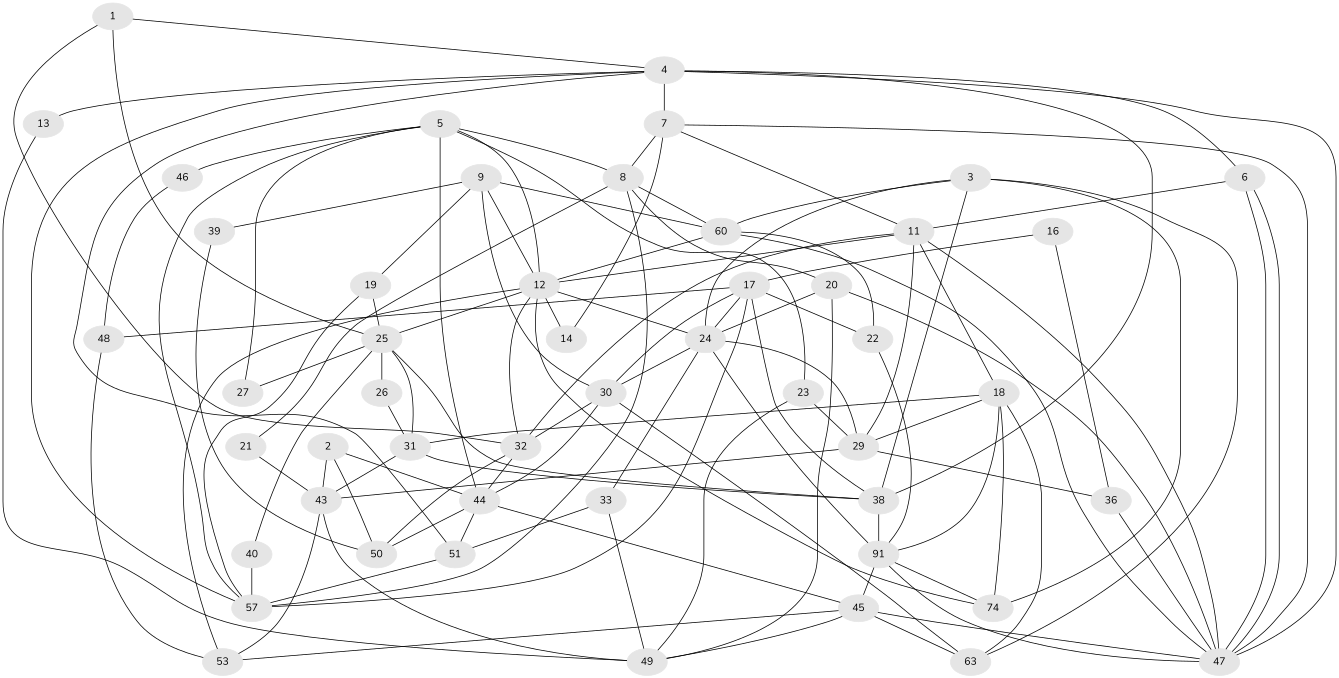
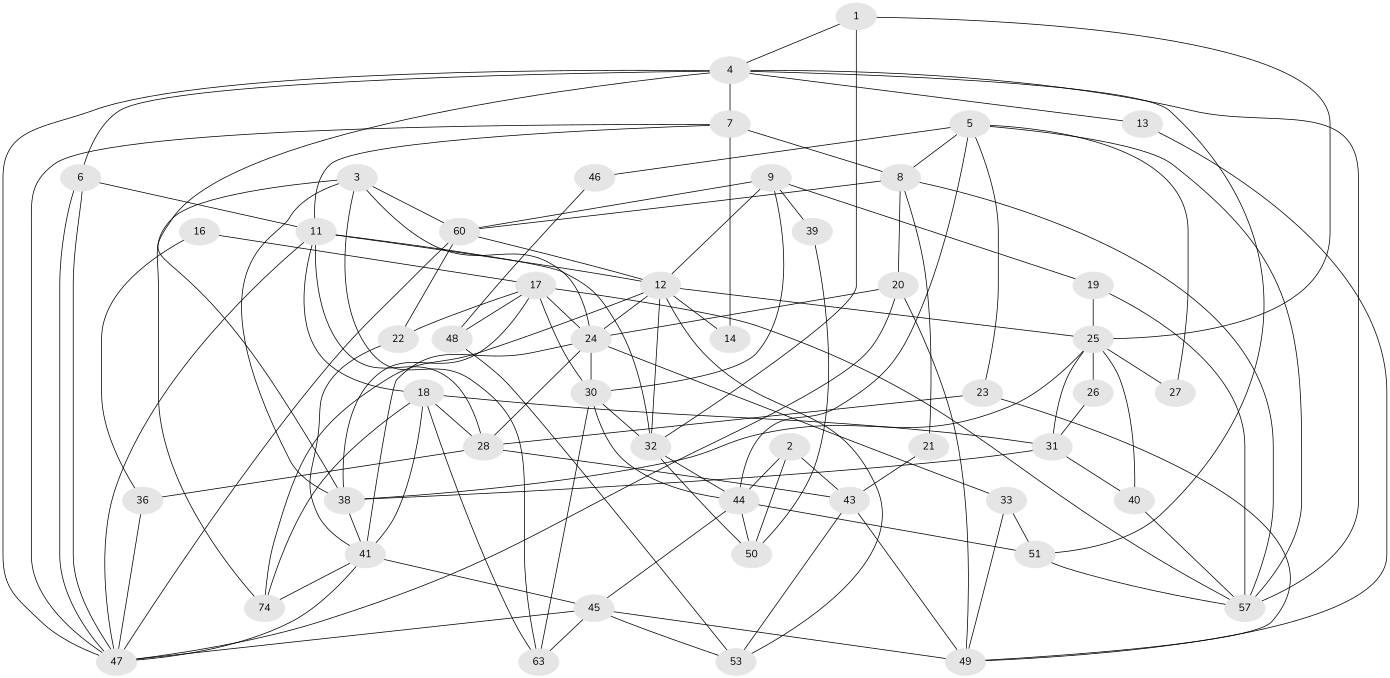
(517, 179) -> none
(859, 447) -> (483, 447)
(366, 474) -> (1093, 474)
(879, 554) -> (365, 554)
